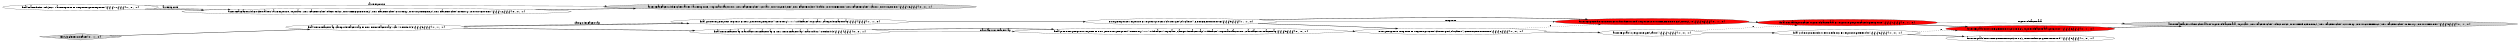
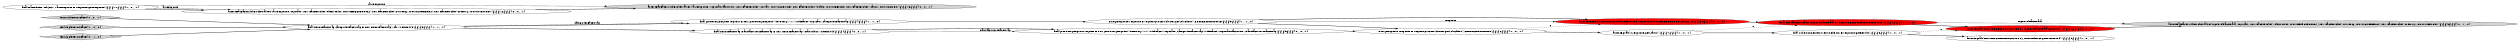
none -> (81, 18)
none -> (81, 27)
